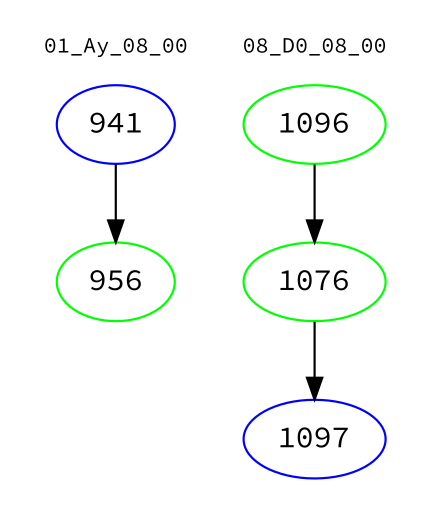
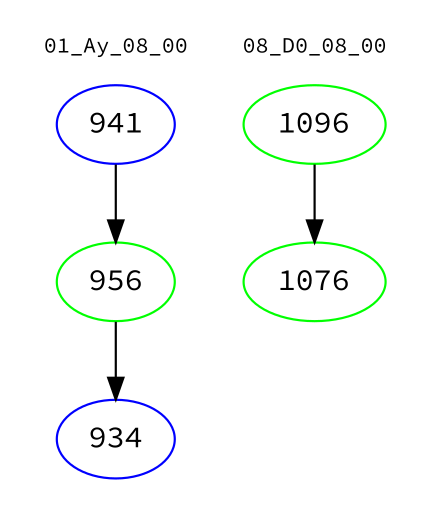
none -> (116, 439)
(315, 439) -> none
